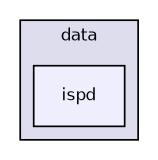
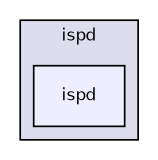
(79, 36) -> (79, 36)
